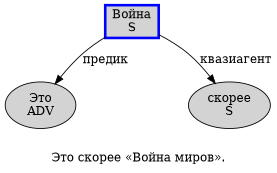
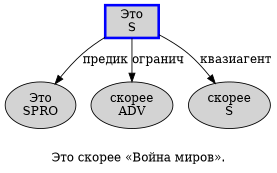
(132, 22) -> (132, 22)
(41, 105) -> (41, 105)
none -> (132, 105)
